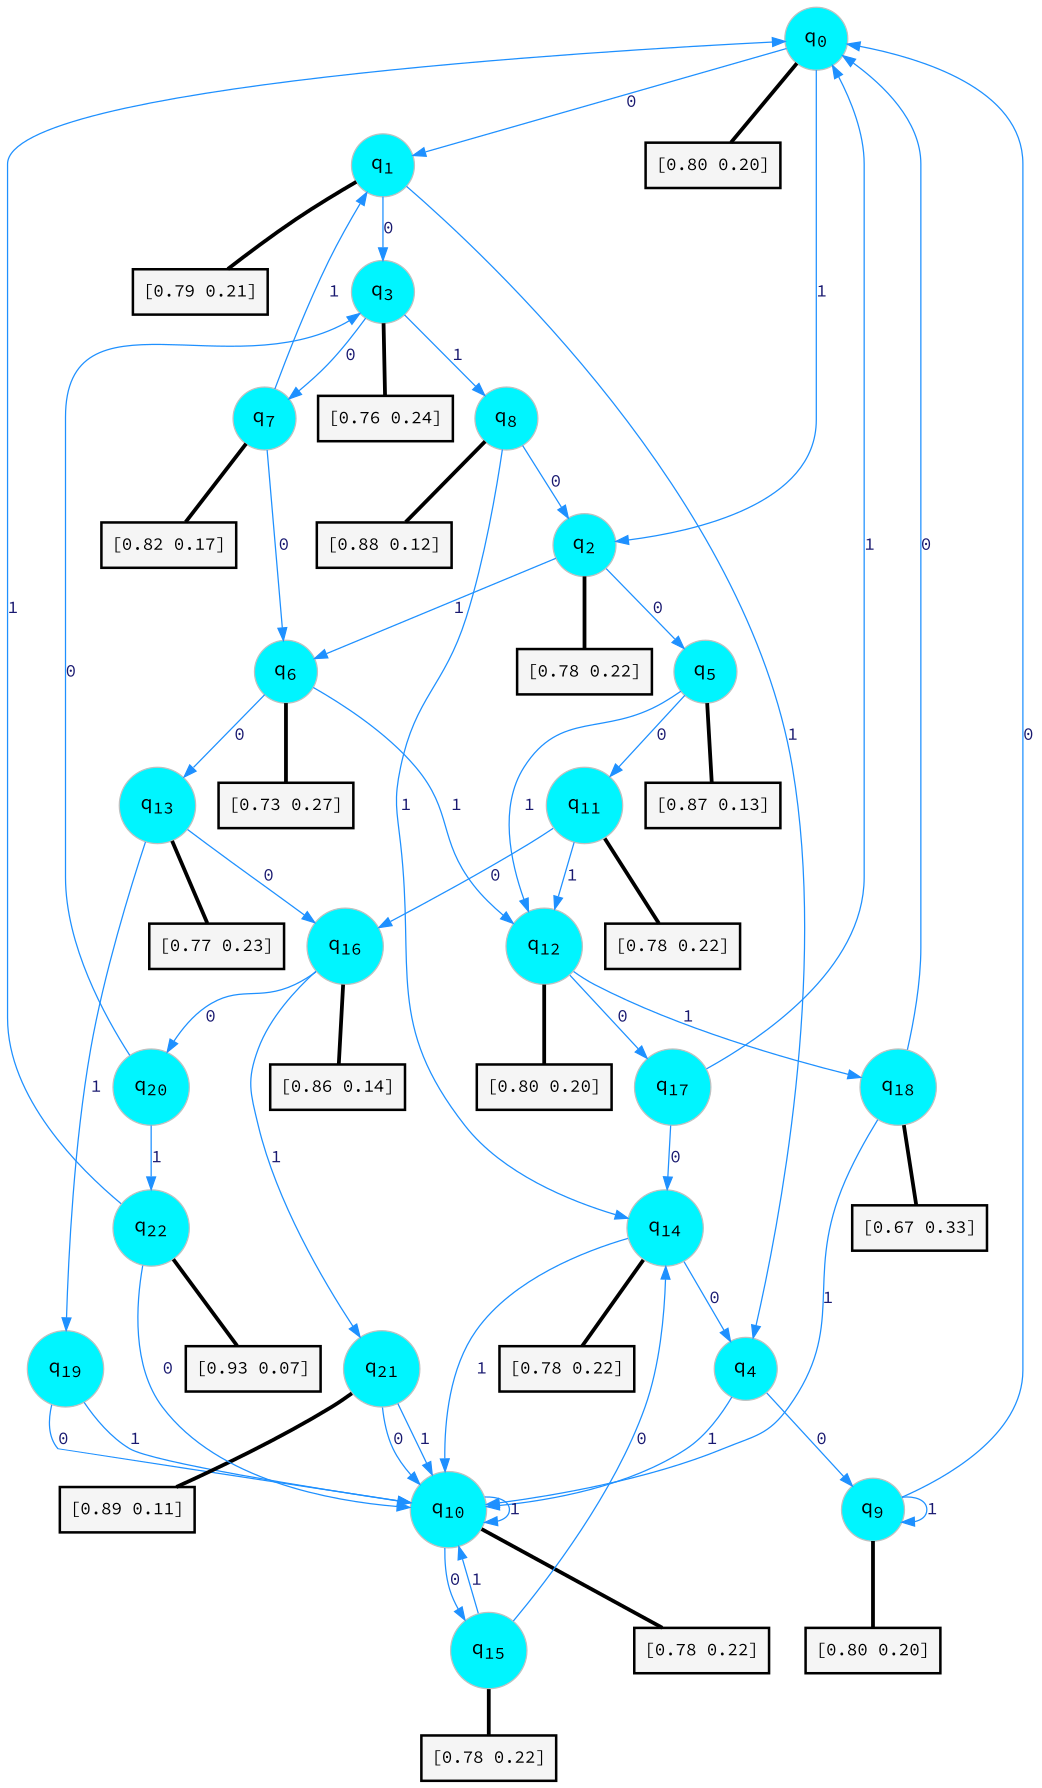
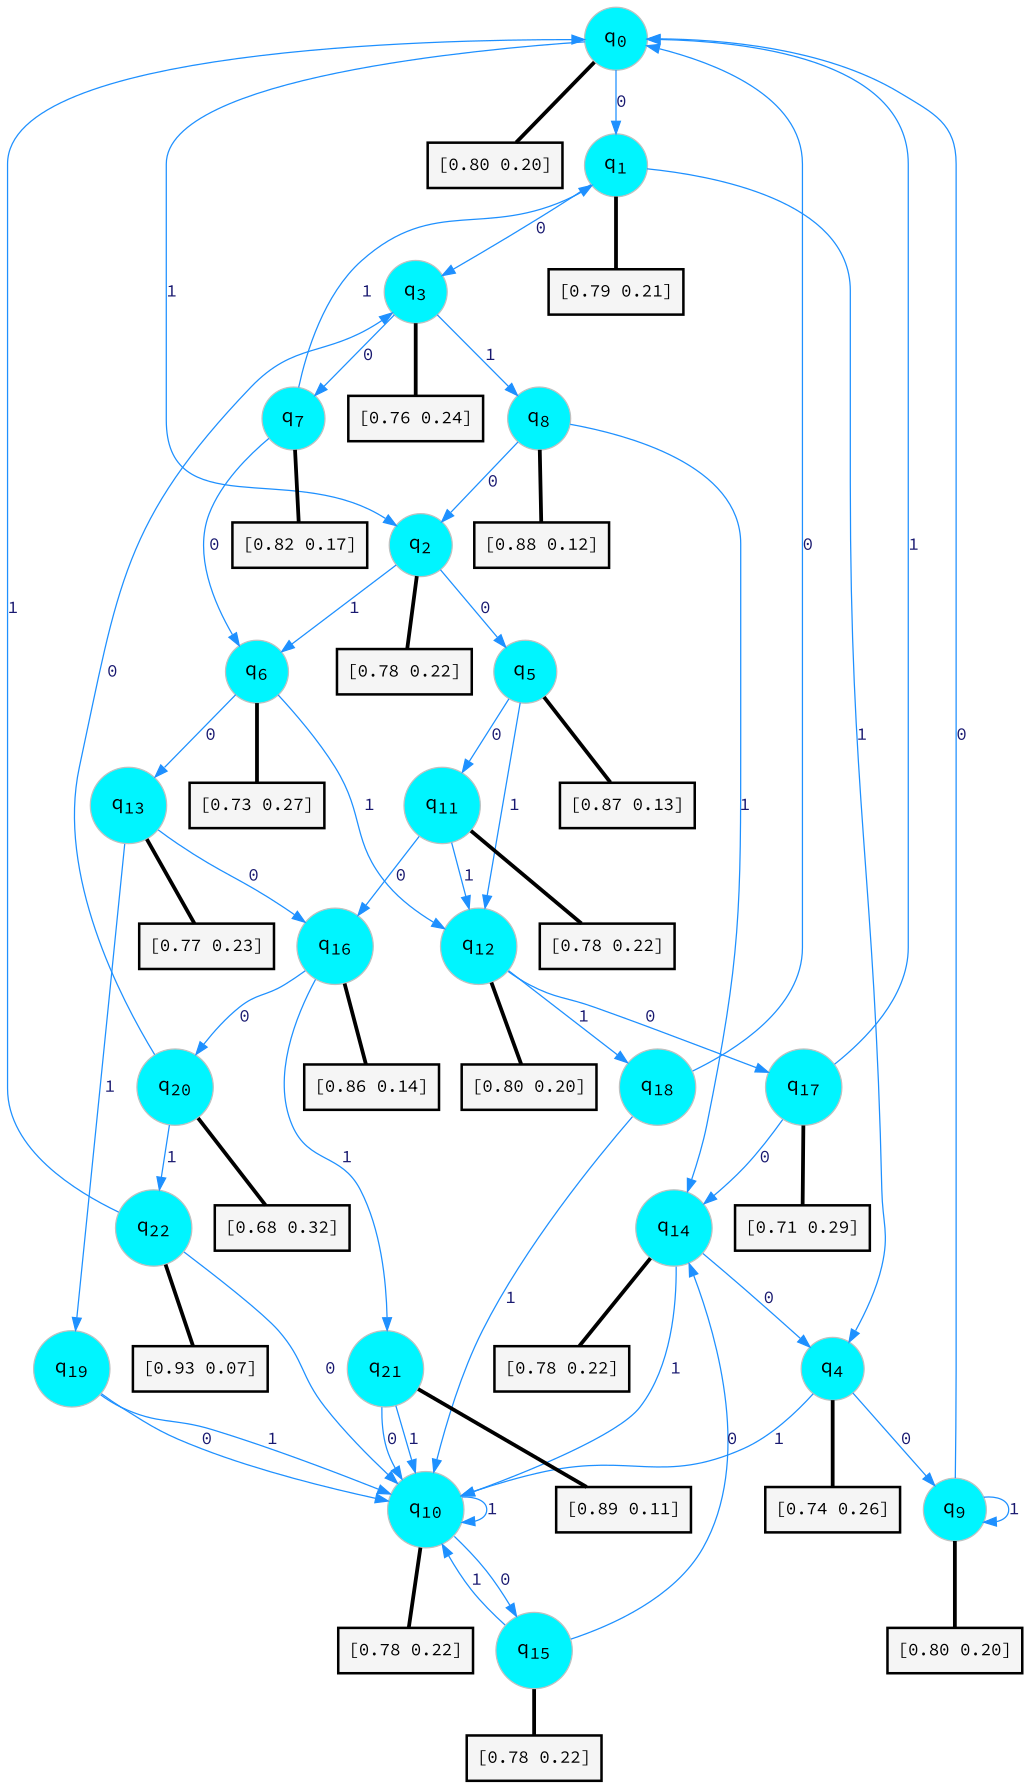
none -> (282, 1228)
none -> (802, 1228)
(920, 1228) -> none
none -> (833, 1510)
